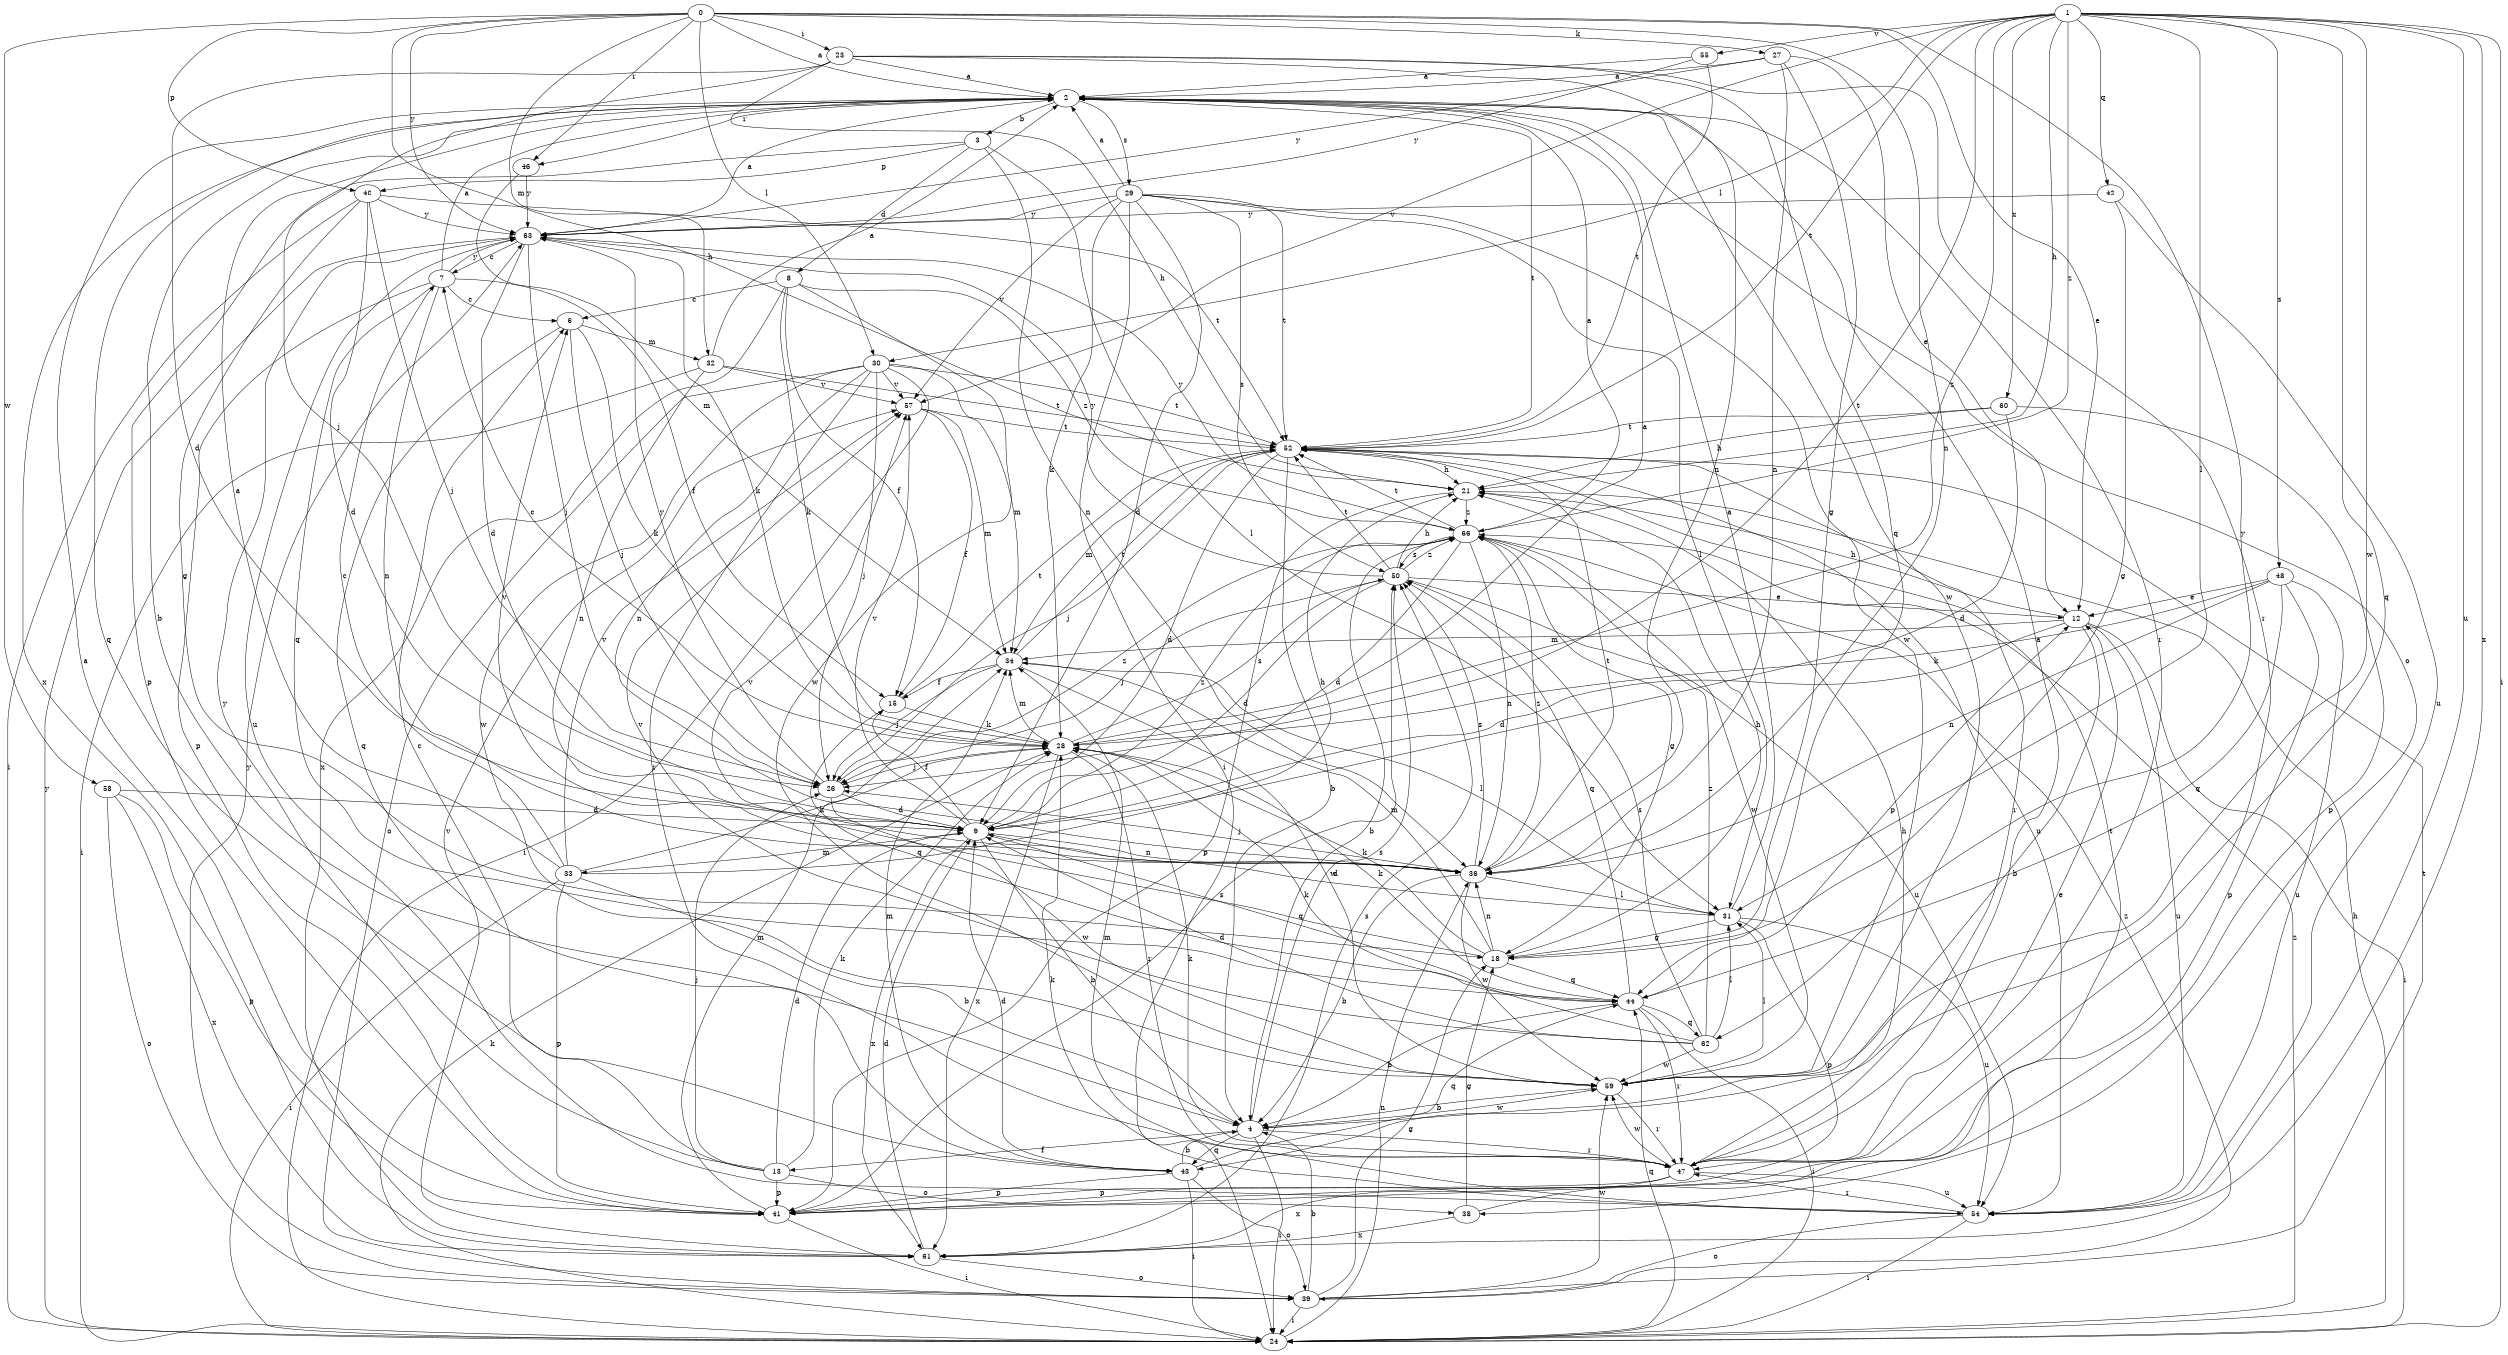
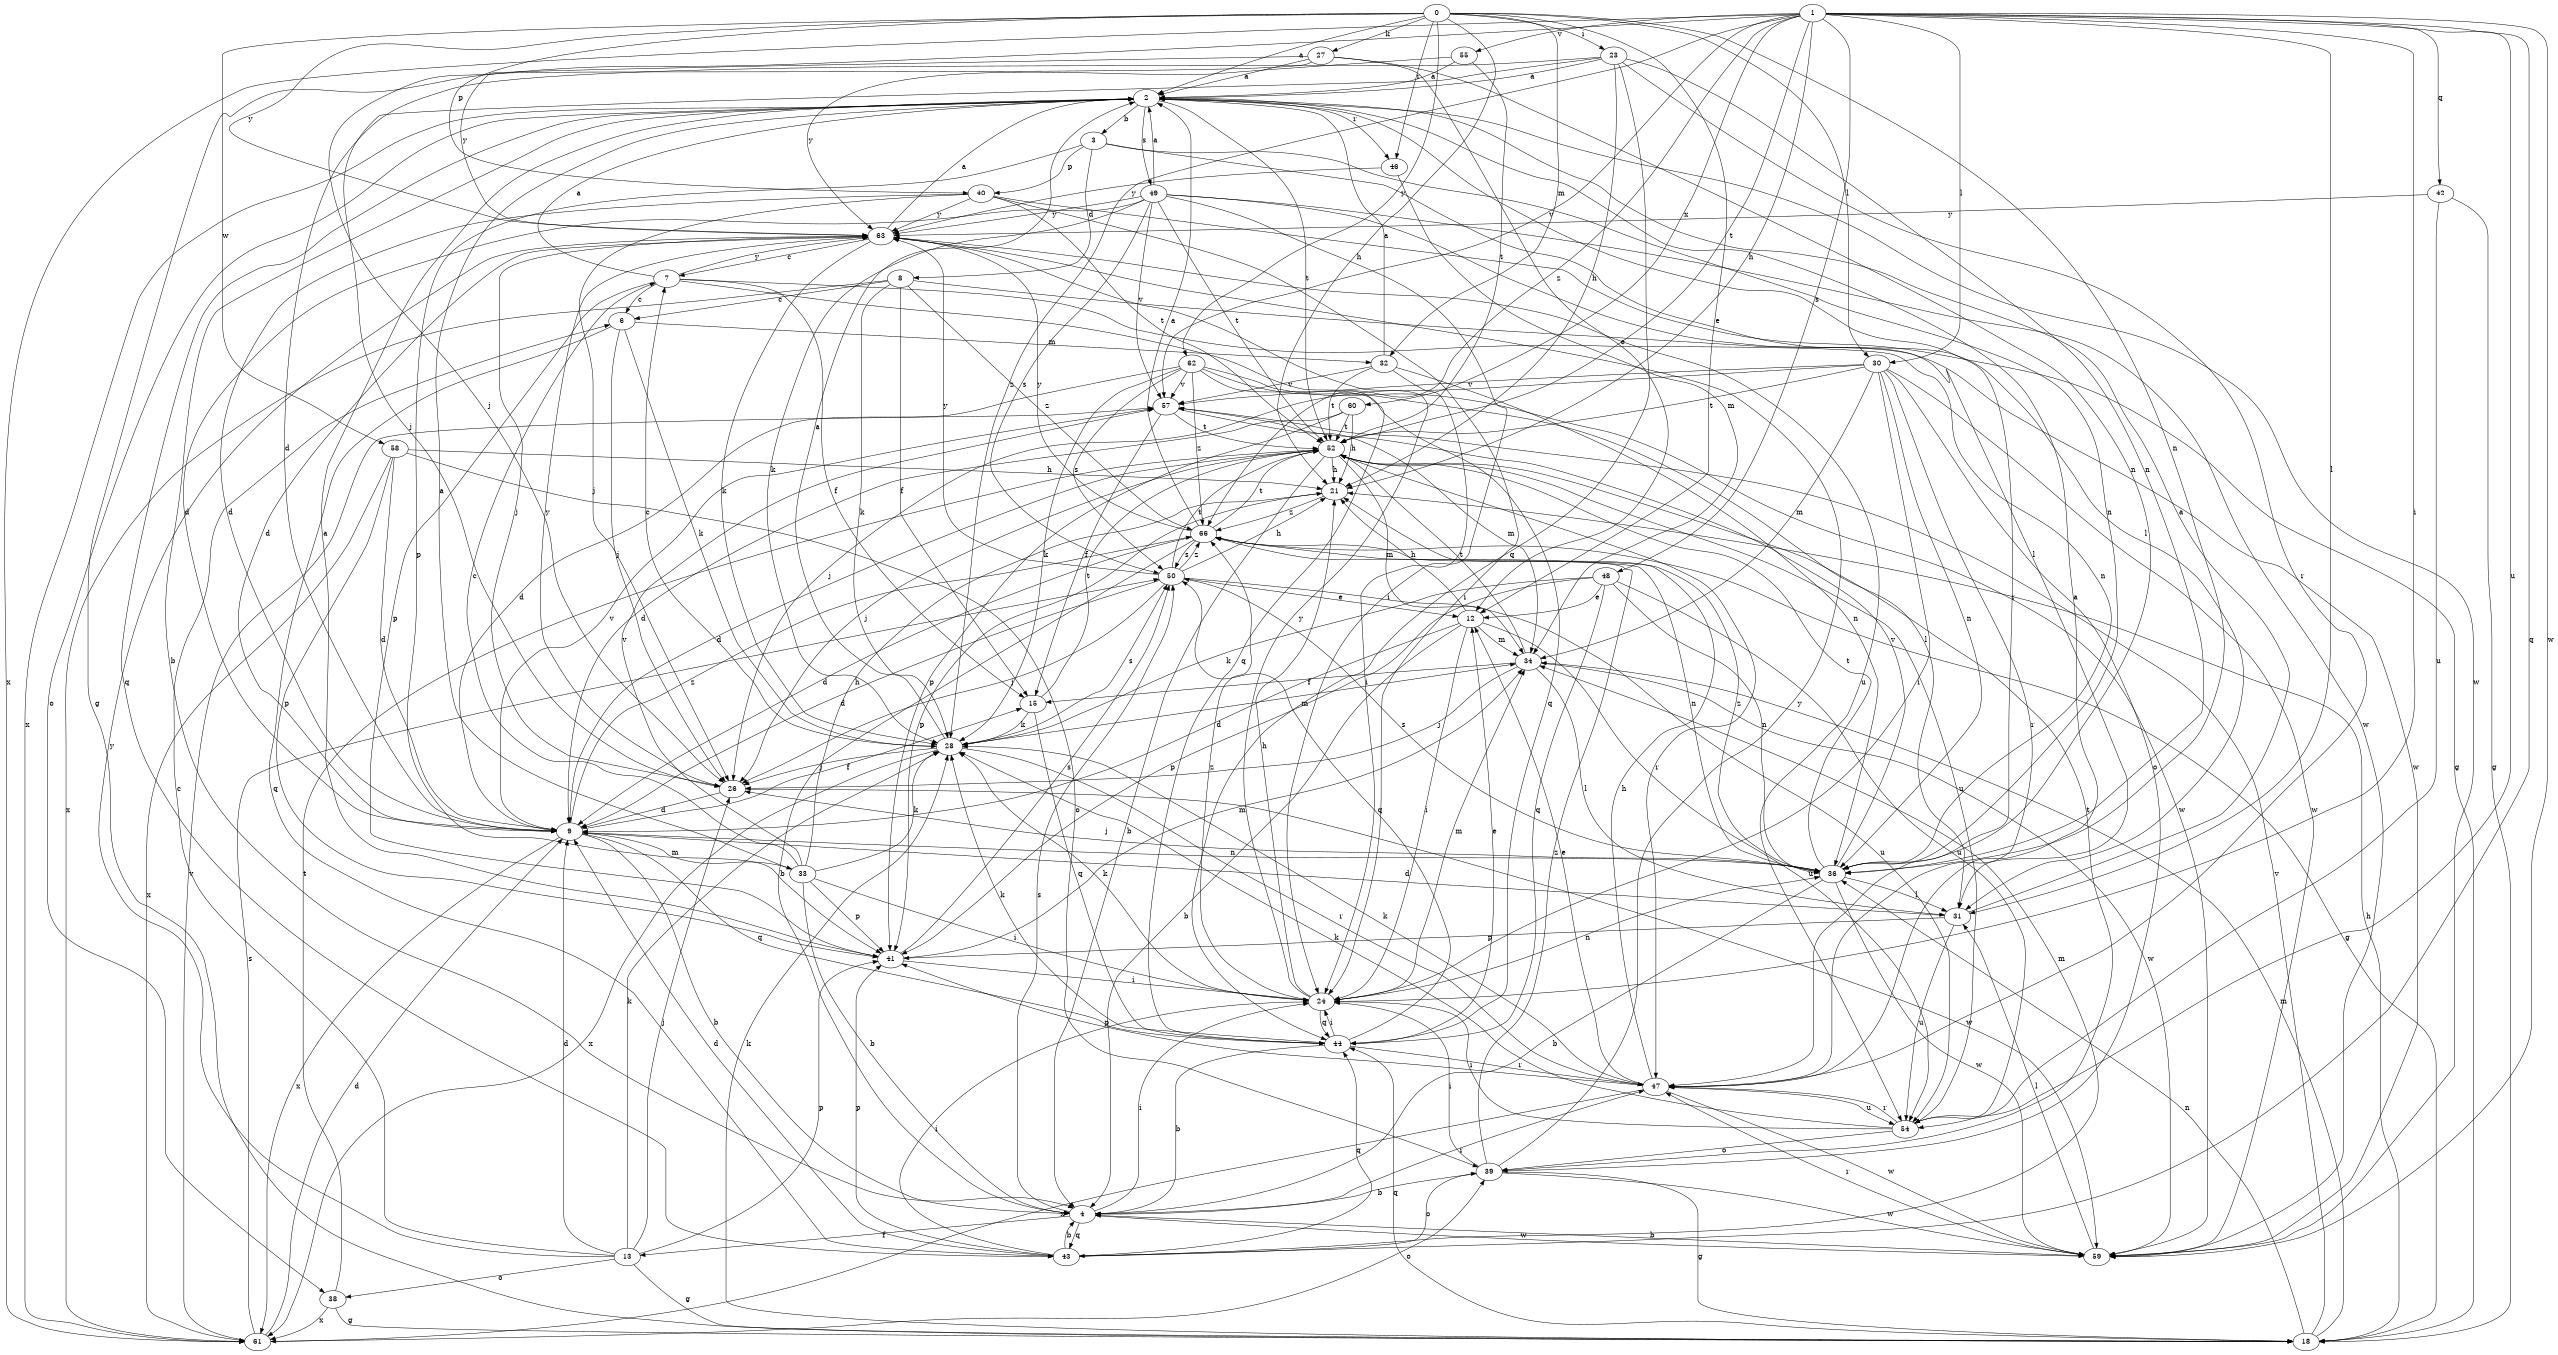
(1129, 194) -> (1154, 194)
(1859, 406) -> (490, 406)
none -> (840, 466)
(1150, 633) -> none
(1893, 810) -> (1495, 832)
(1751, 813) -> none
(806, 833) -> (1673, 508)
(1615, 942) -> (1451, 1338)
(1671, 1016) -> (1558, 648)
(1331, 1163) -> (1441, 870)
